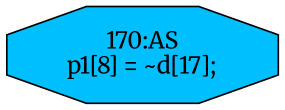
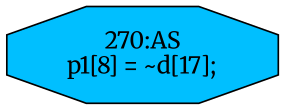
(143, 55) -> (143, 55)
